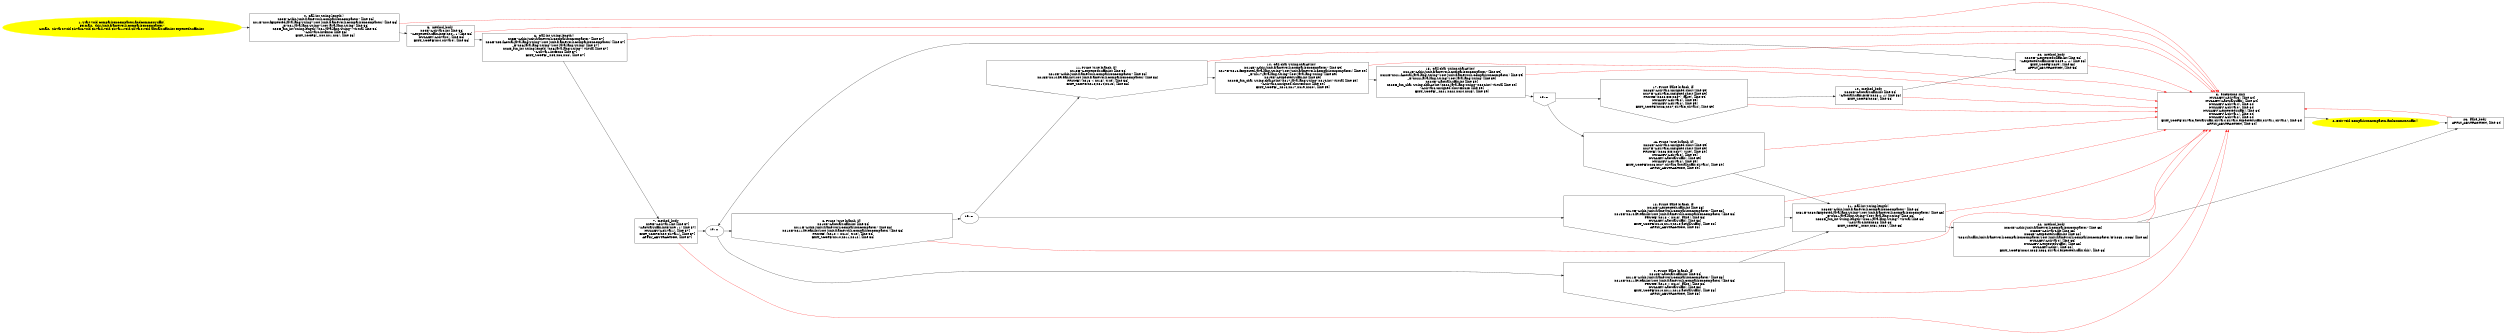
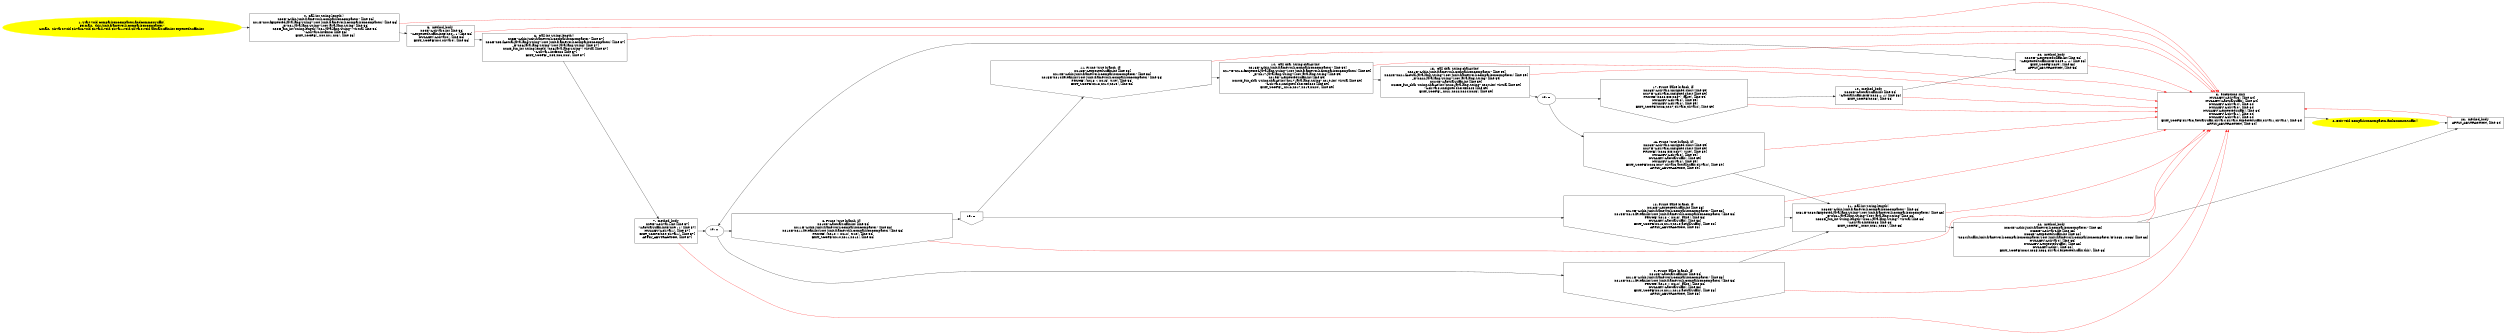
(1545, 99) -> (1547, 99)
(2475, 123) -> (2475, 123)
(969, 218) -> (972, 218)
